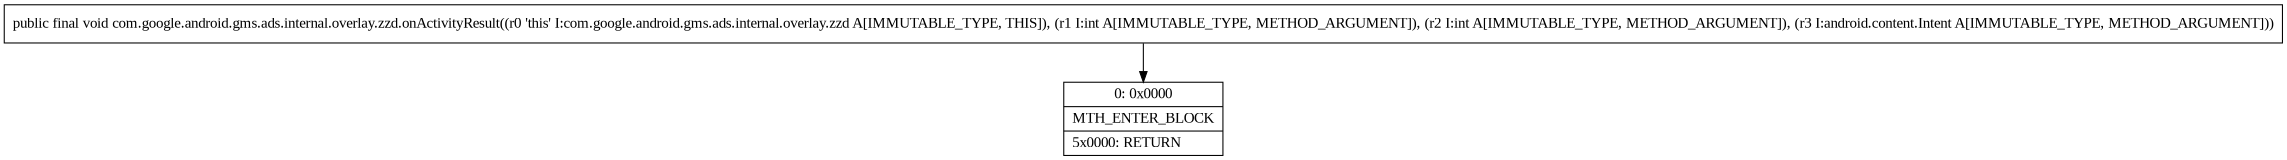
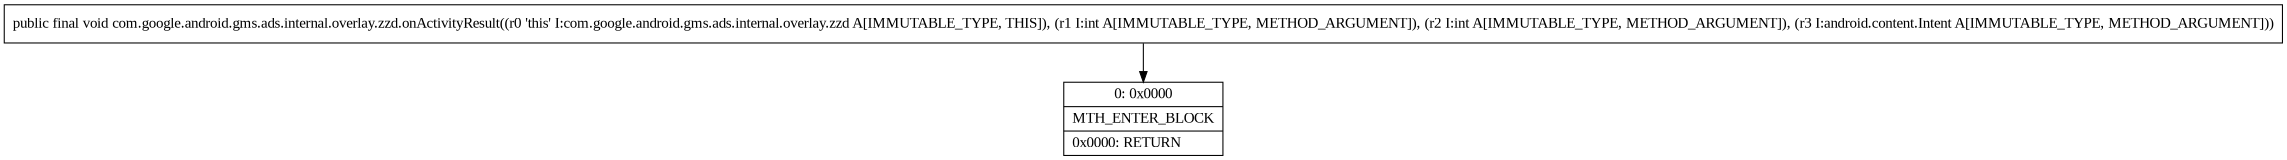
(1133, 143) -> (1133, 143)
